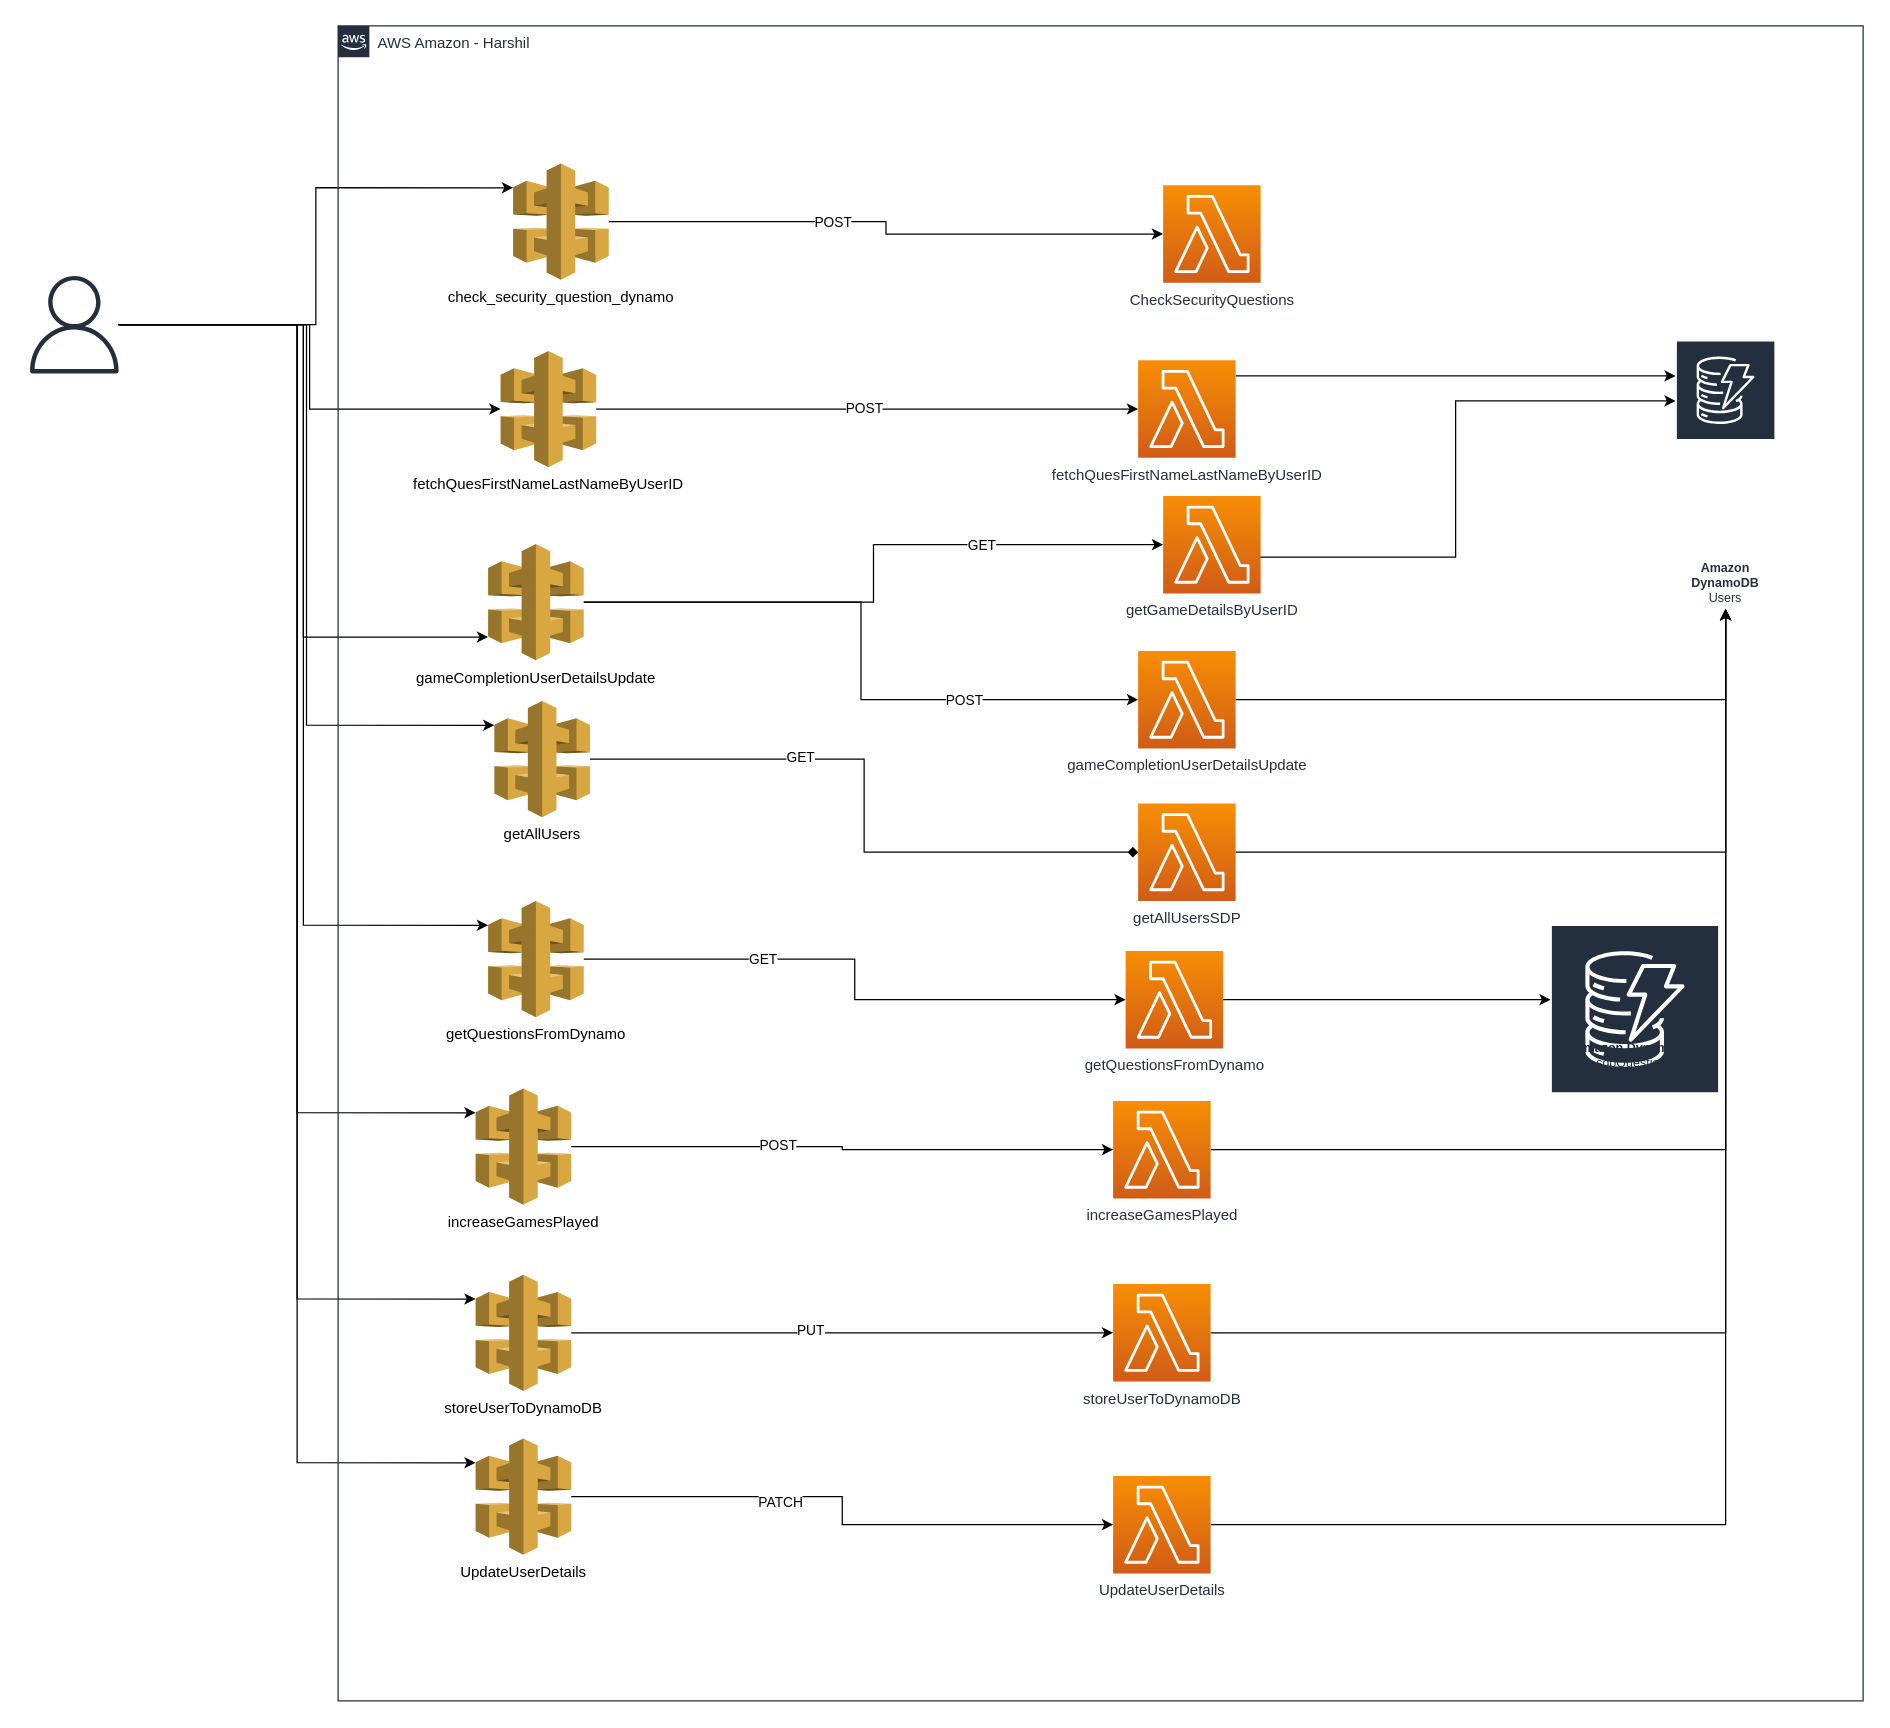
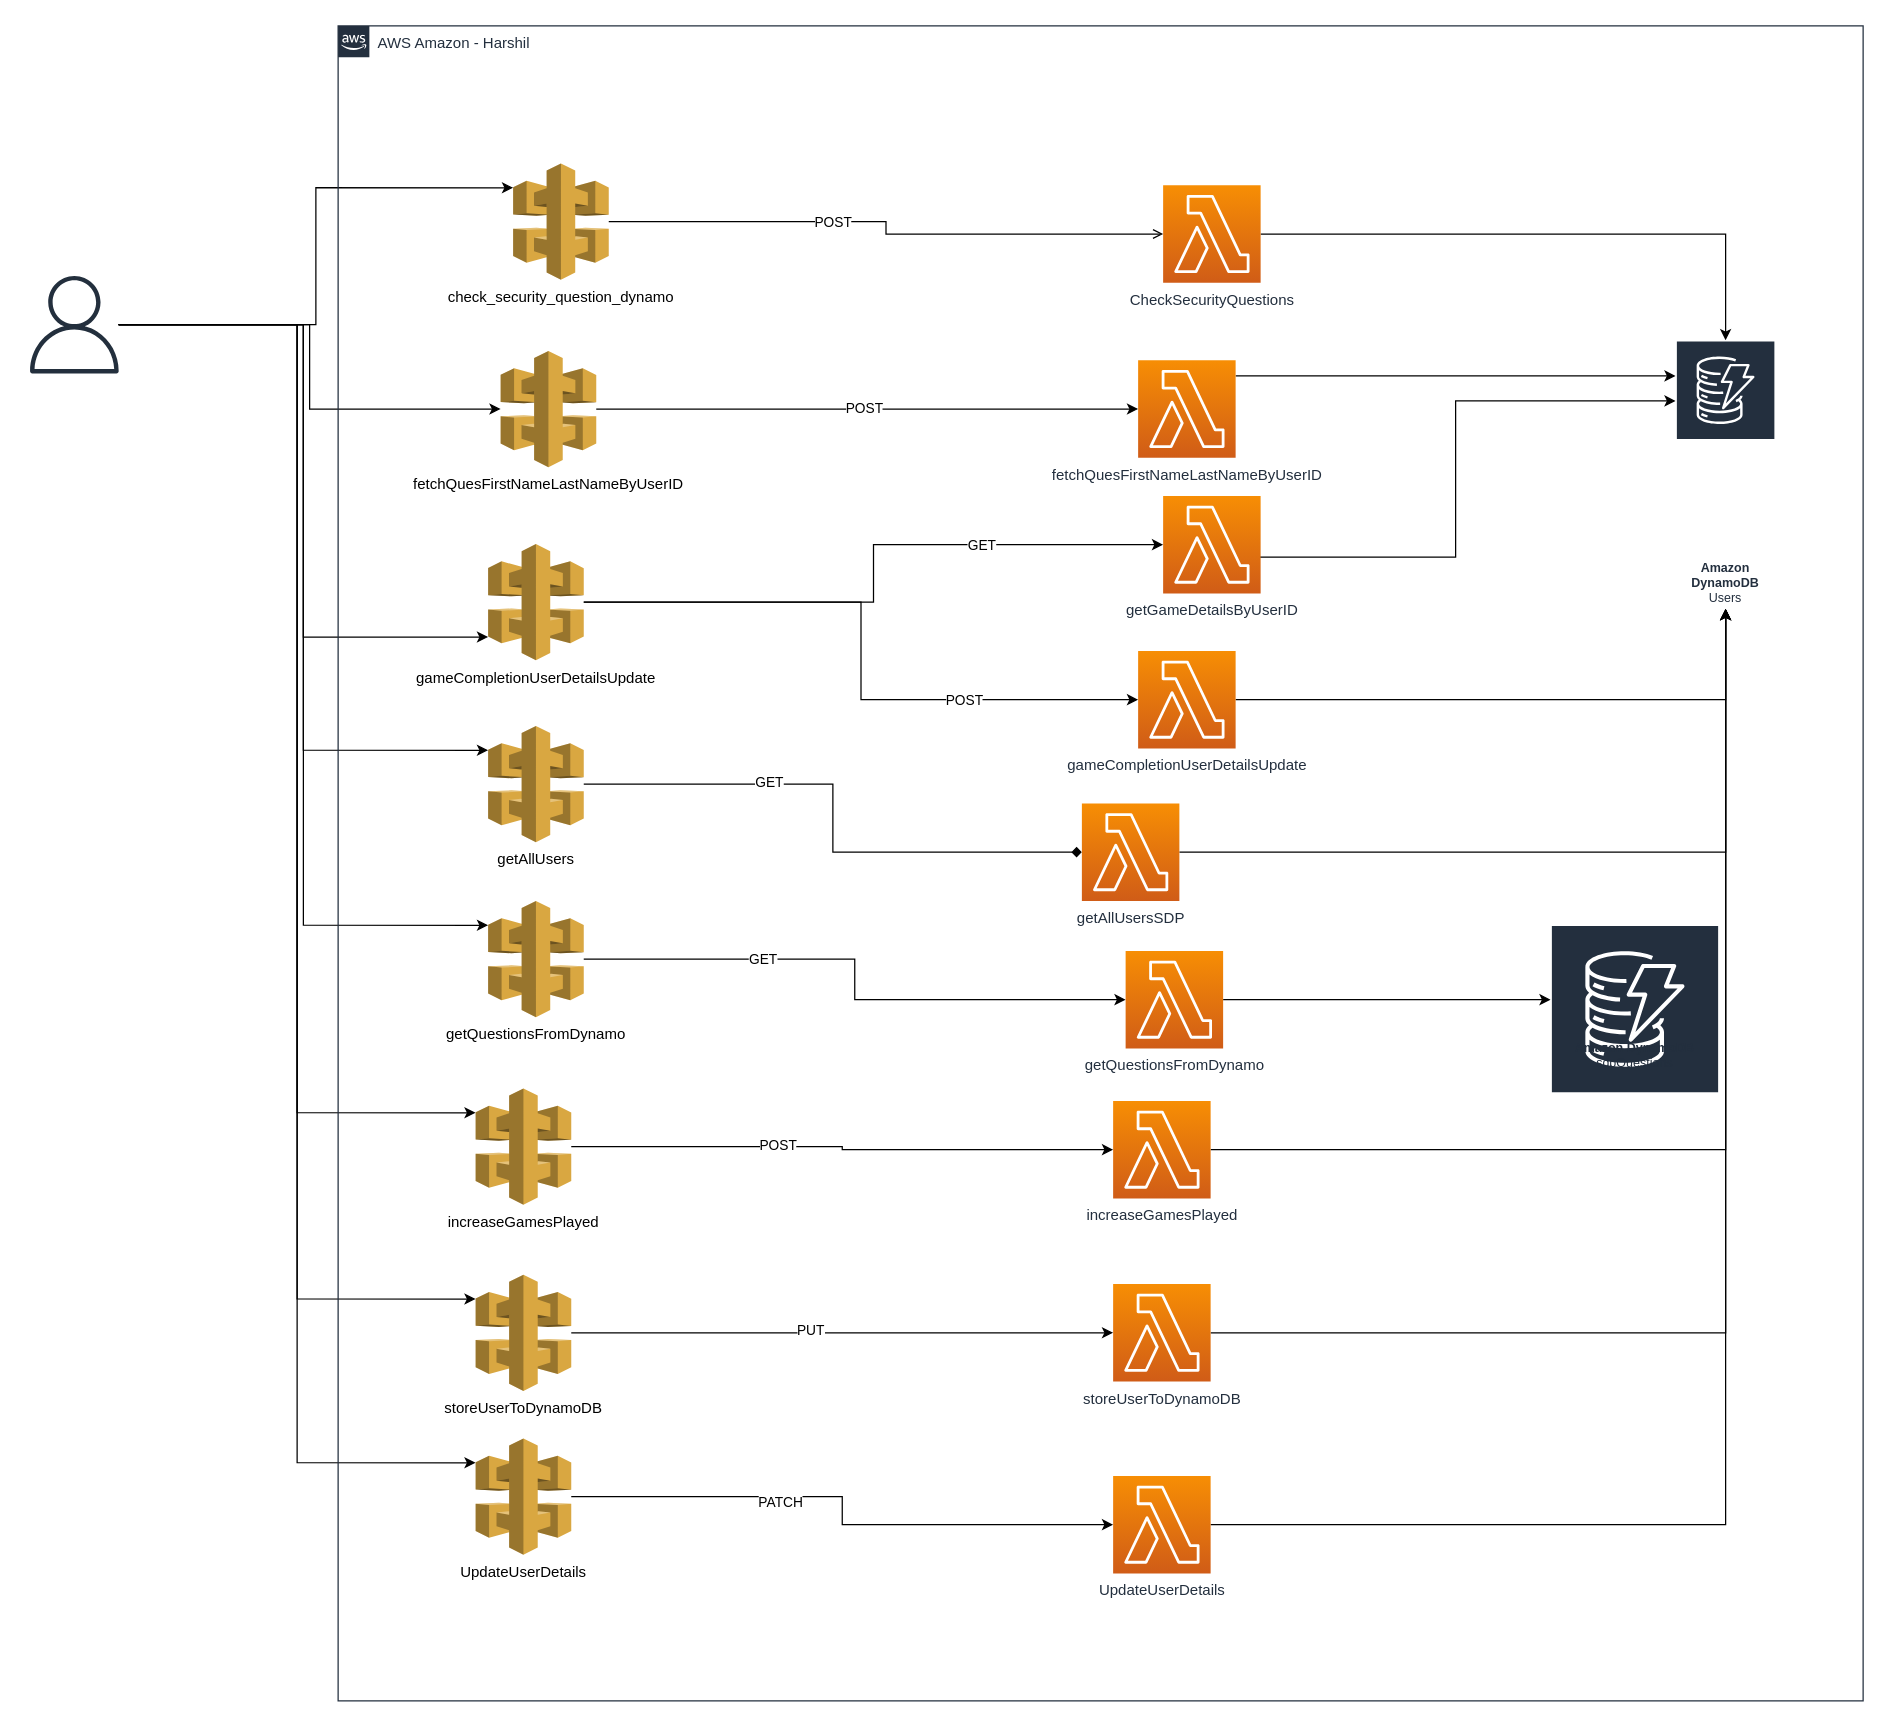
(1153, 234) -> (1154, 234)
none -> (1542, 234)
(542, 759) -> (536, 784)
(1187, 852) -> (1131, 852)
